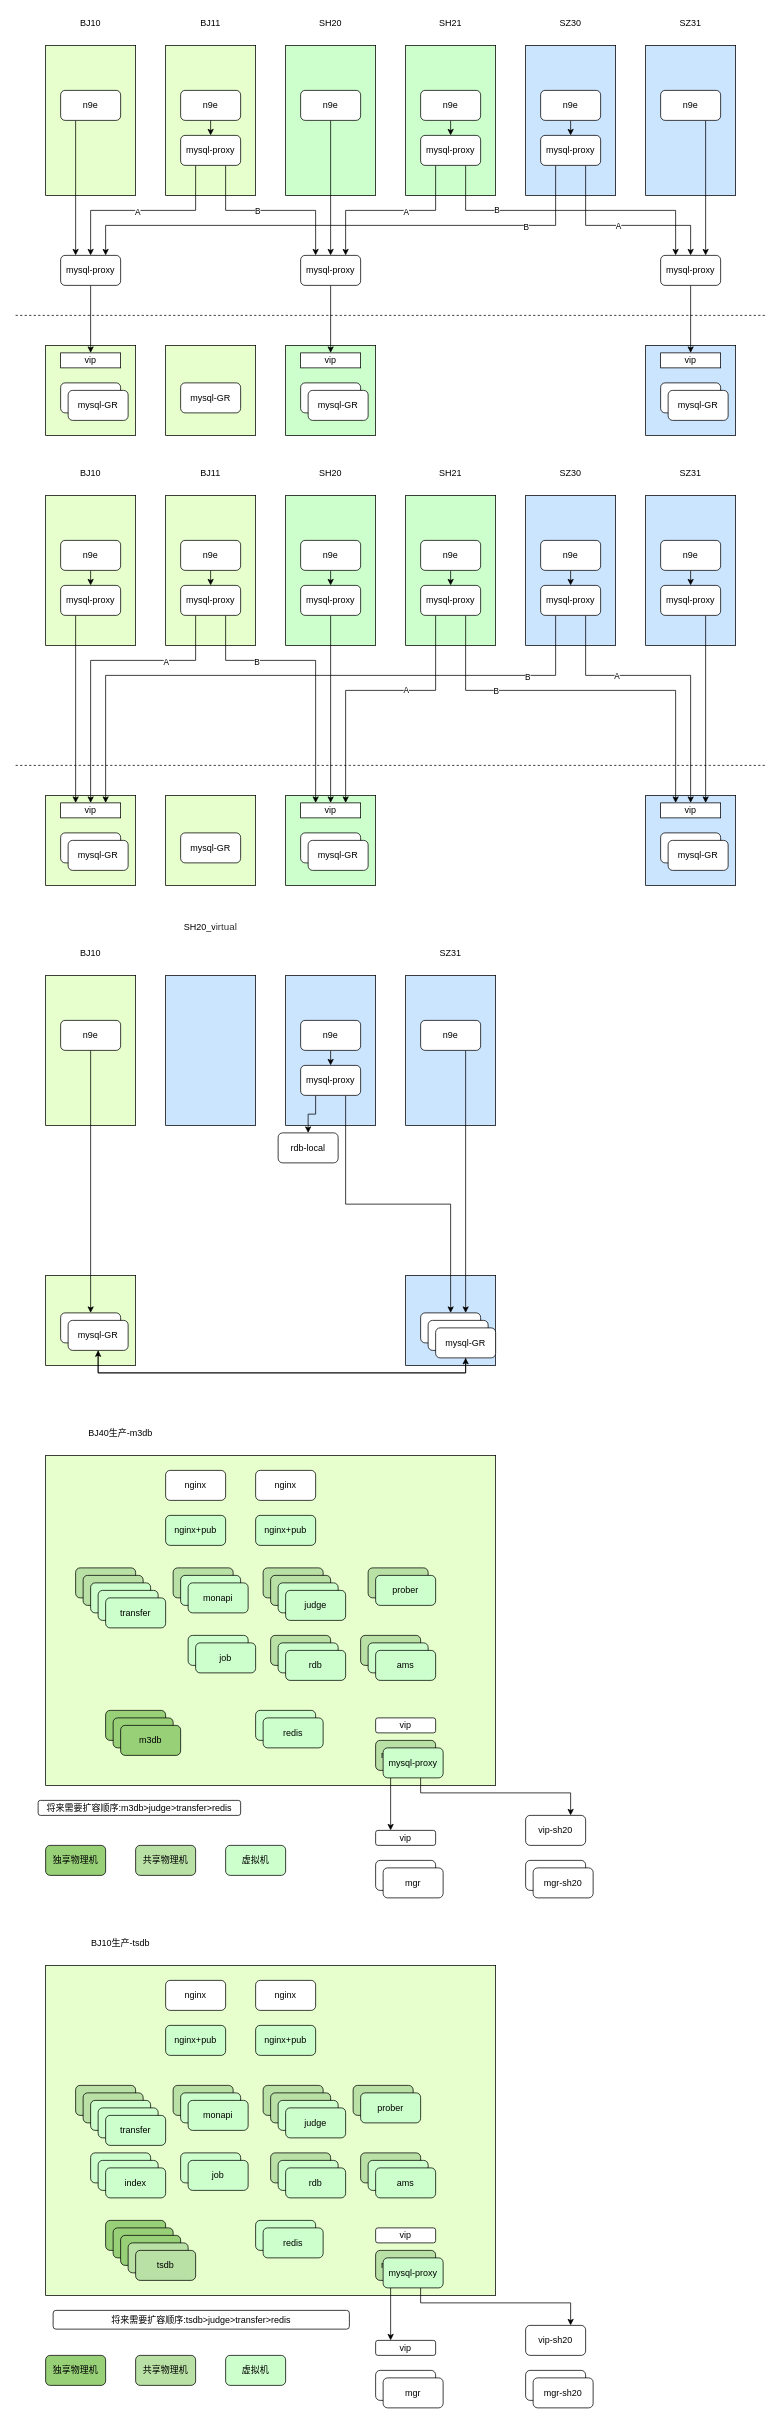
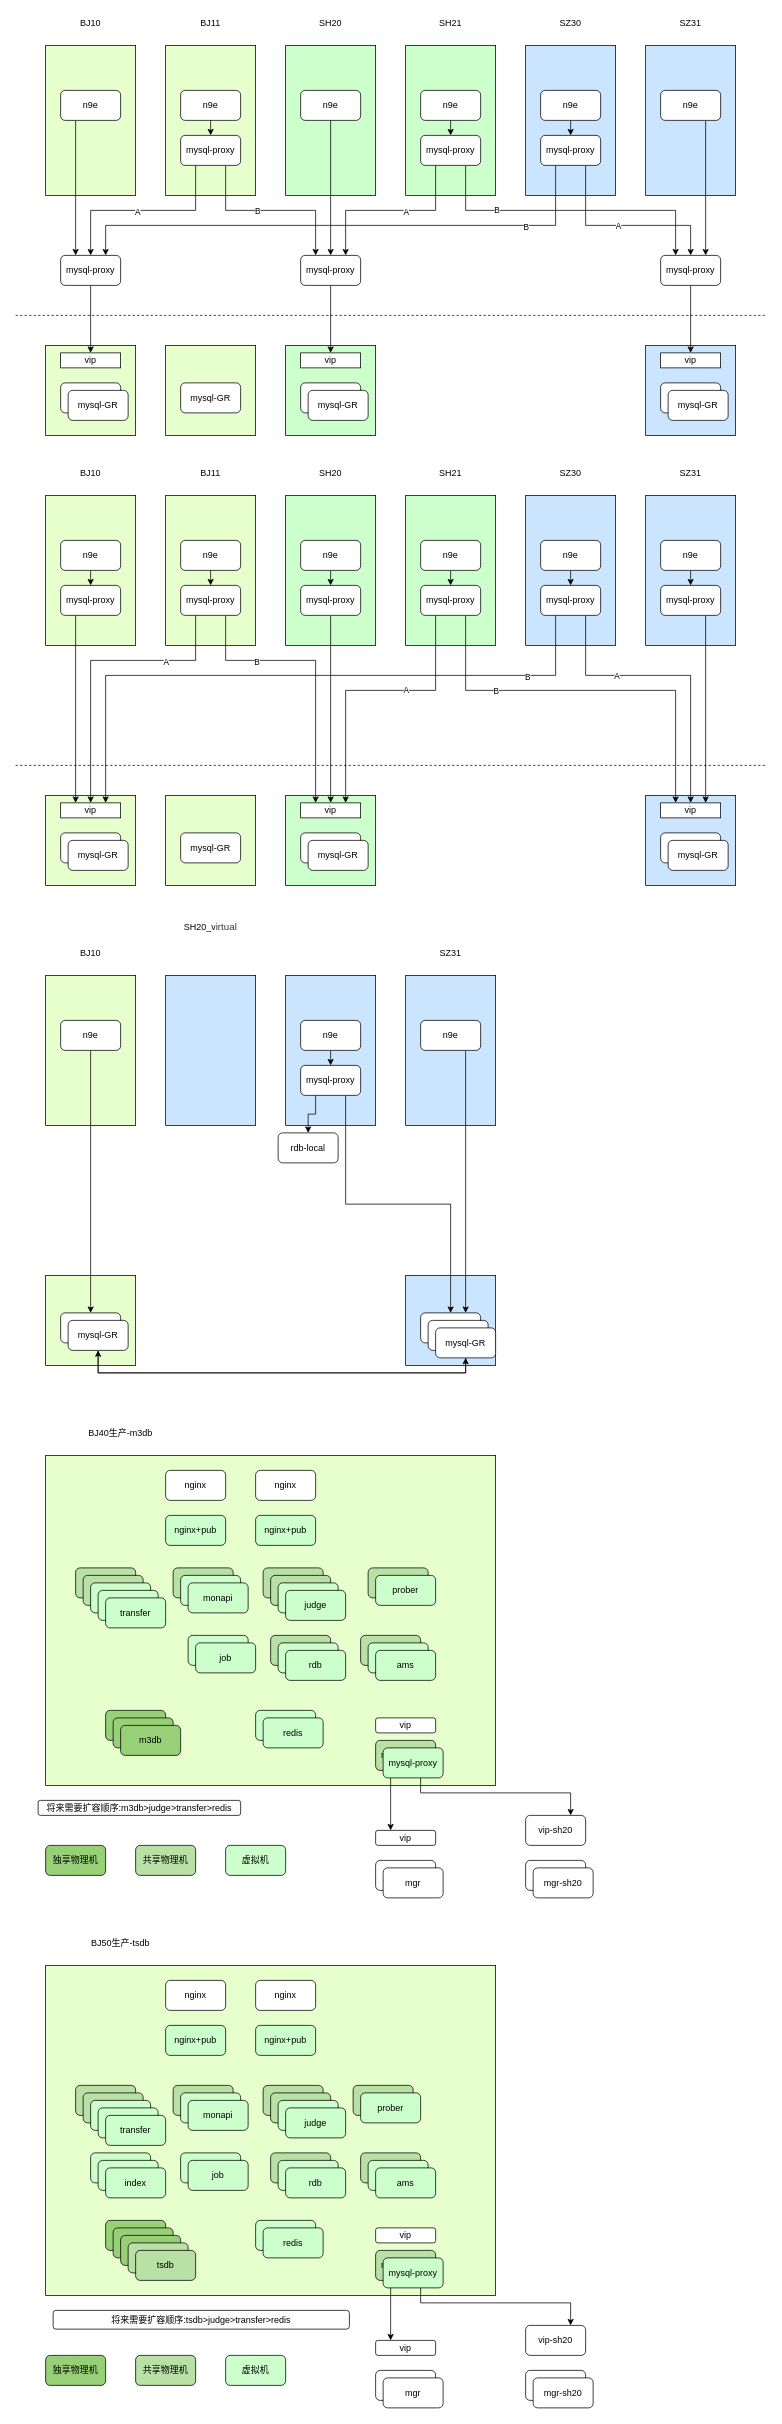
(120, 1943) -> (120, 1943)
